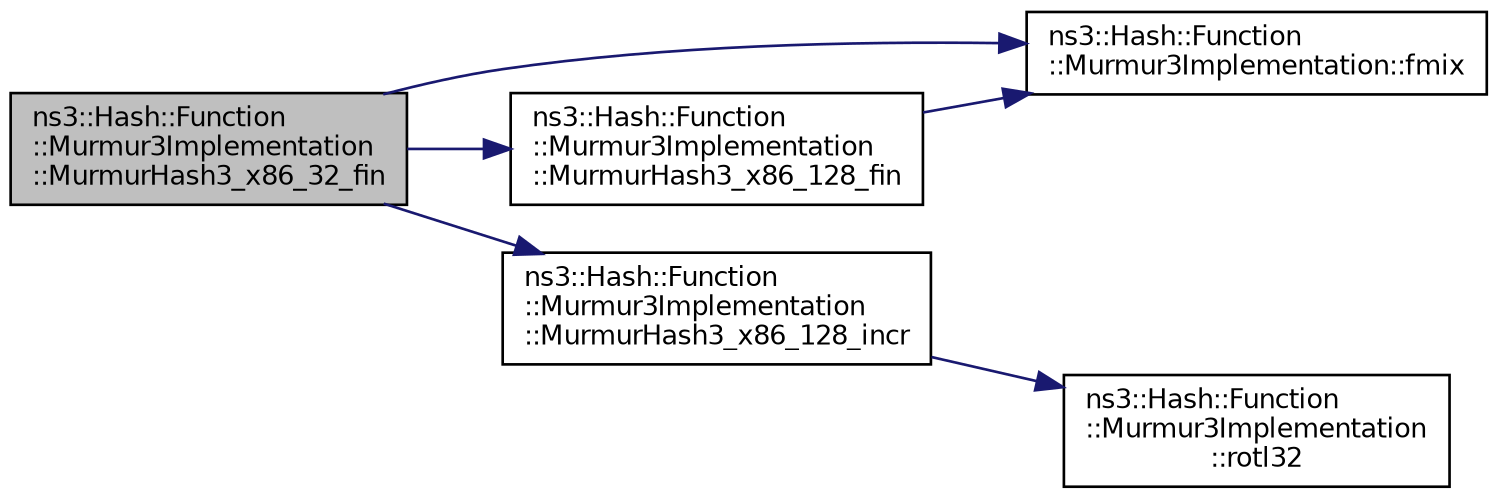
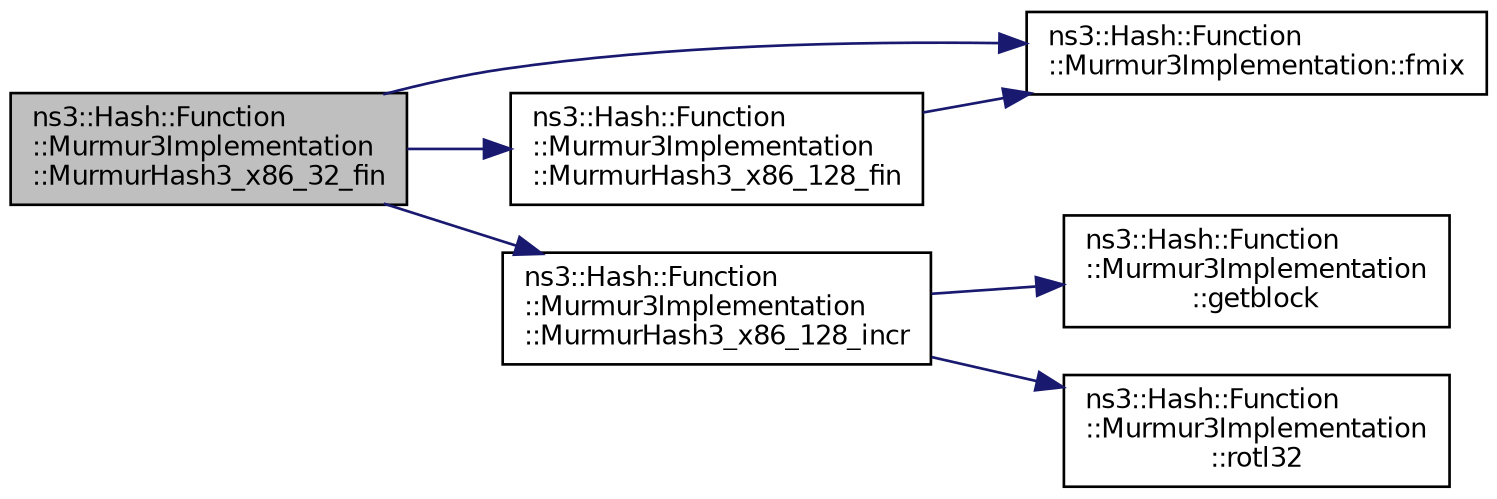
none -> (1257, 271)
